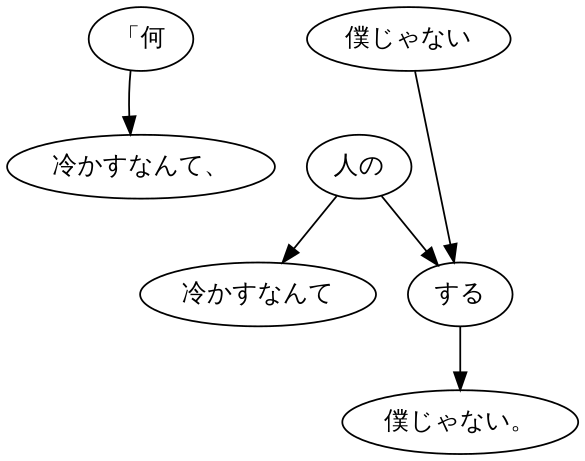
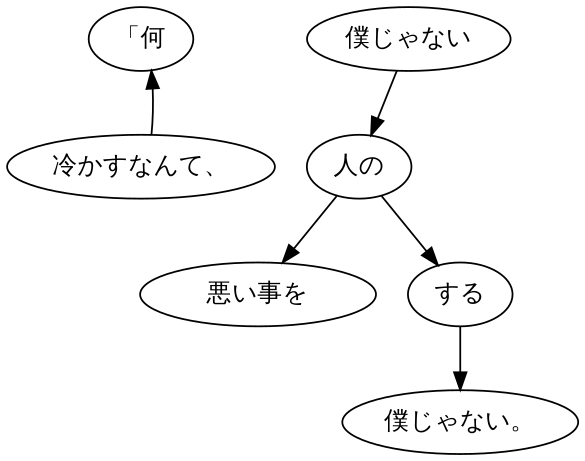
(129, 94) -> (153, 112)
(433, 158) -> (387, 95)
(258, 294) -> (258, 294)
